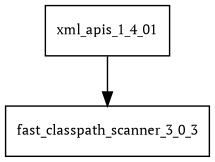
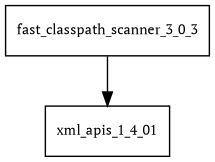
(107, 74) -> (107, 74)
